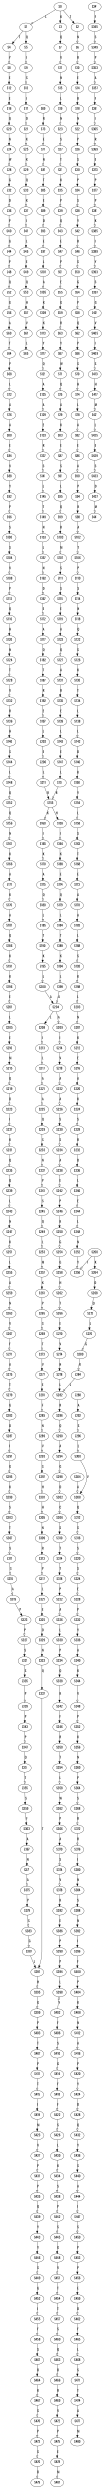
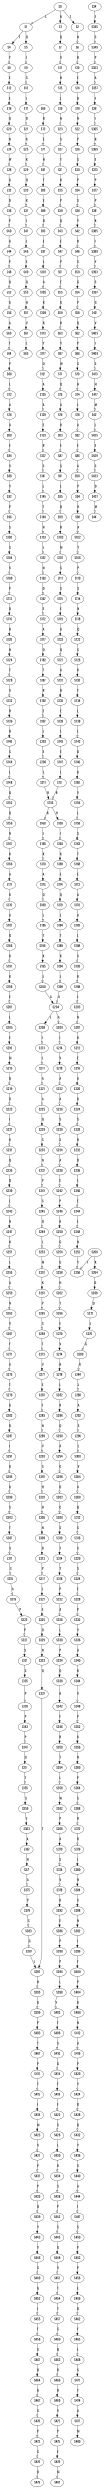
(69, 1384) -> (78, 1384)
(87, 1476) -> (78, 1466)
(58, 2004) -> (55, 2001)
